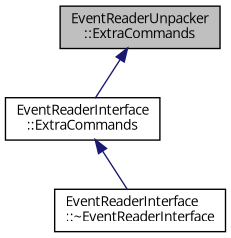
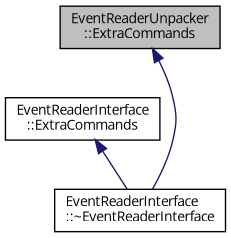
(108, 79) -> (176, 126)
